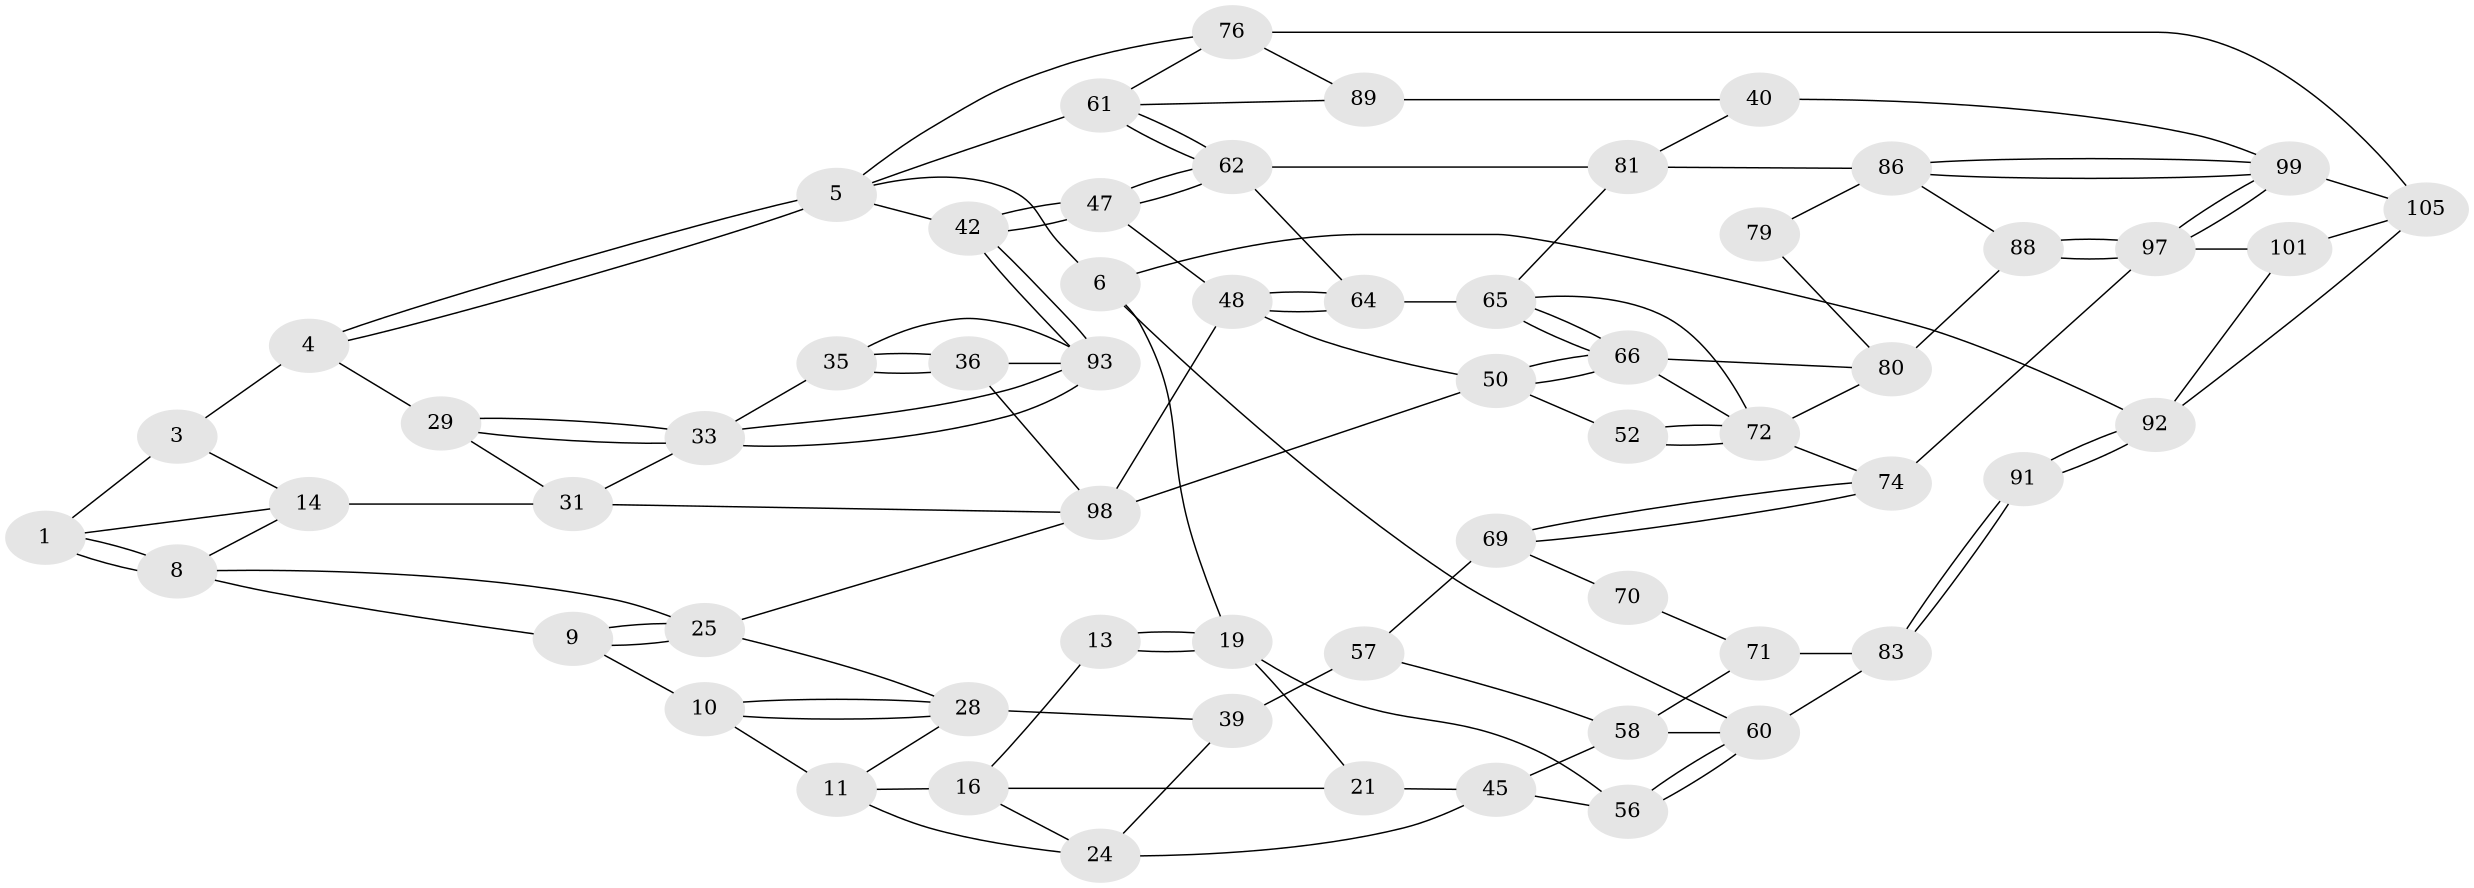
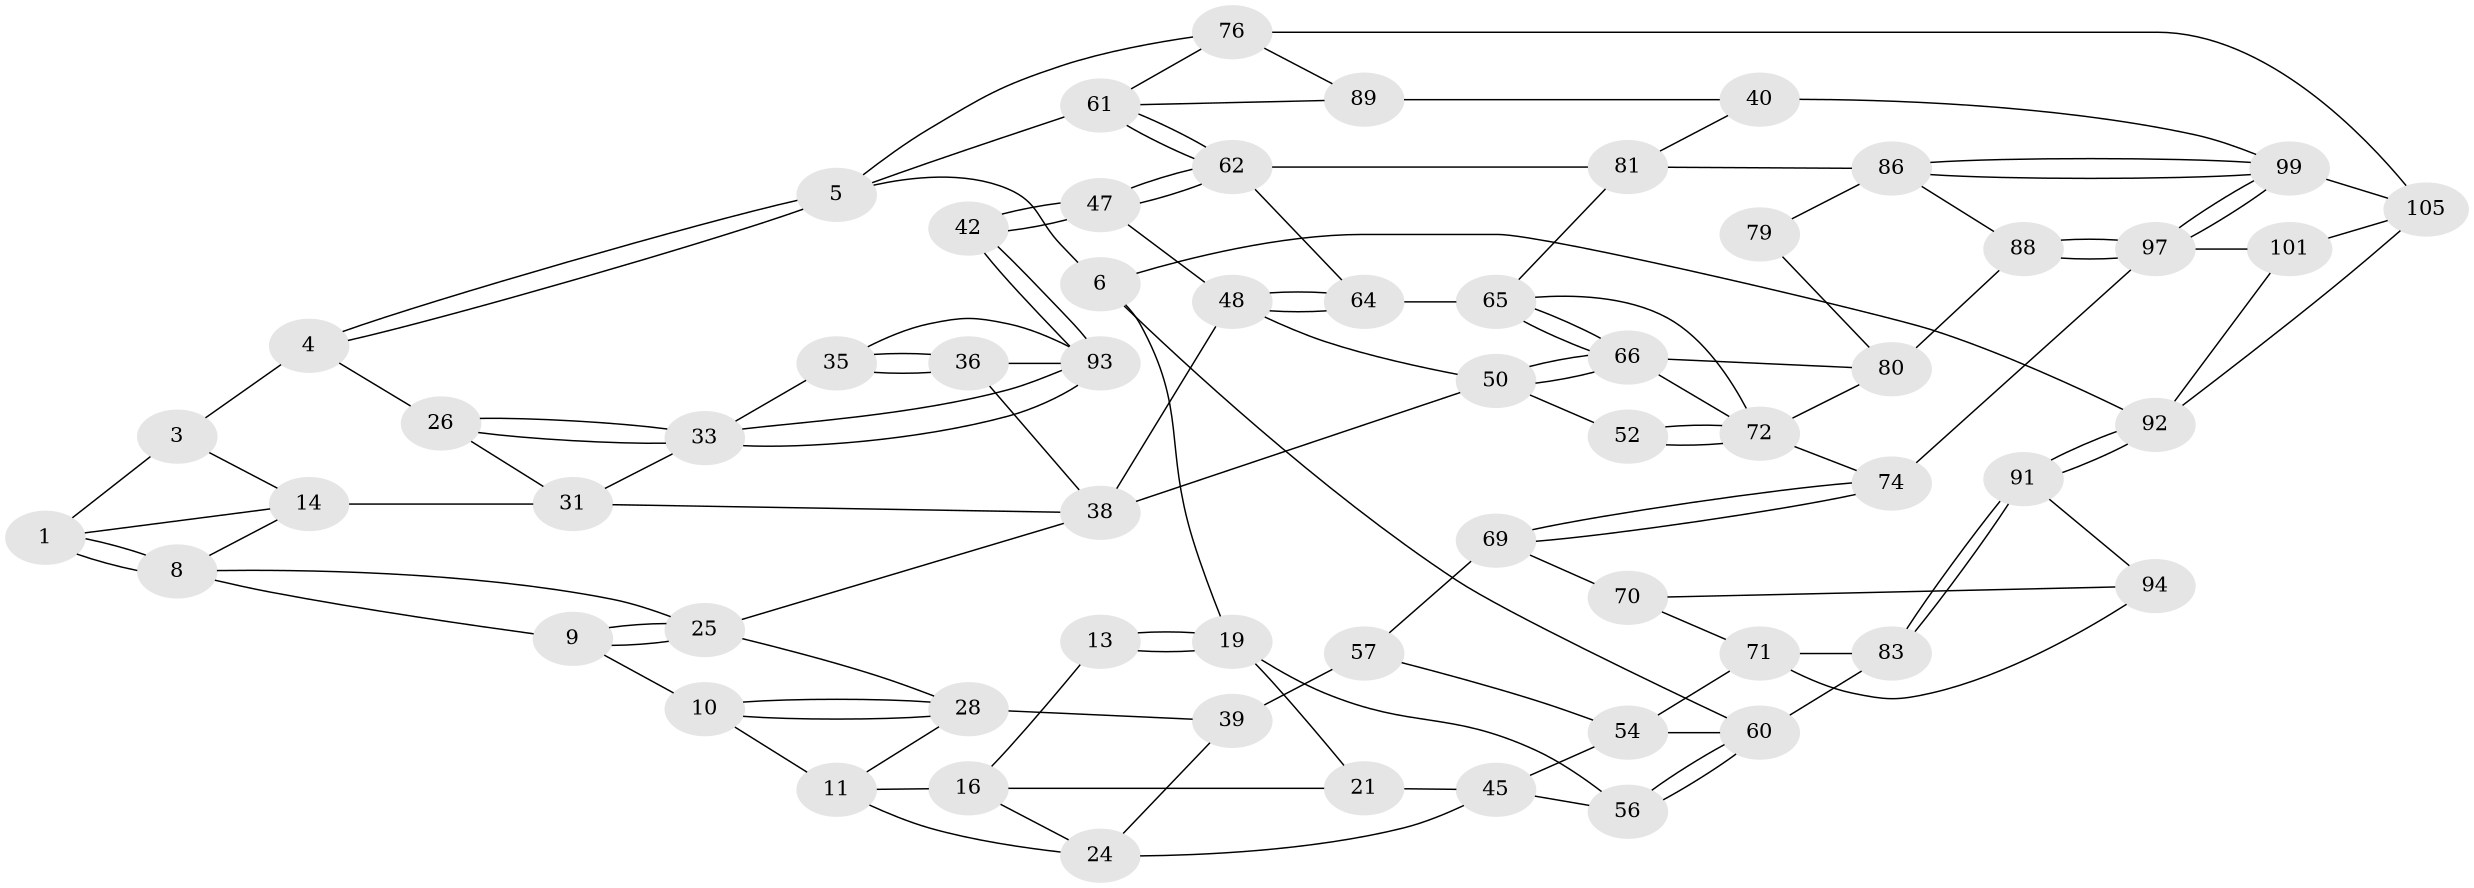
(903, 212) -> none
(441, 423) -> (441, 423)
(1100, 513) -> (1100, 513)
none -> (2155, 586)
(1628, 733) -> (1628, 733)
